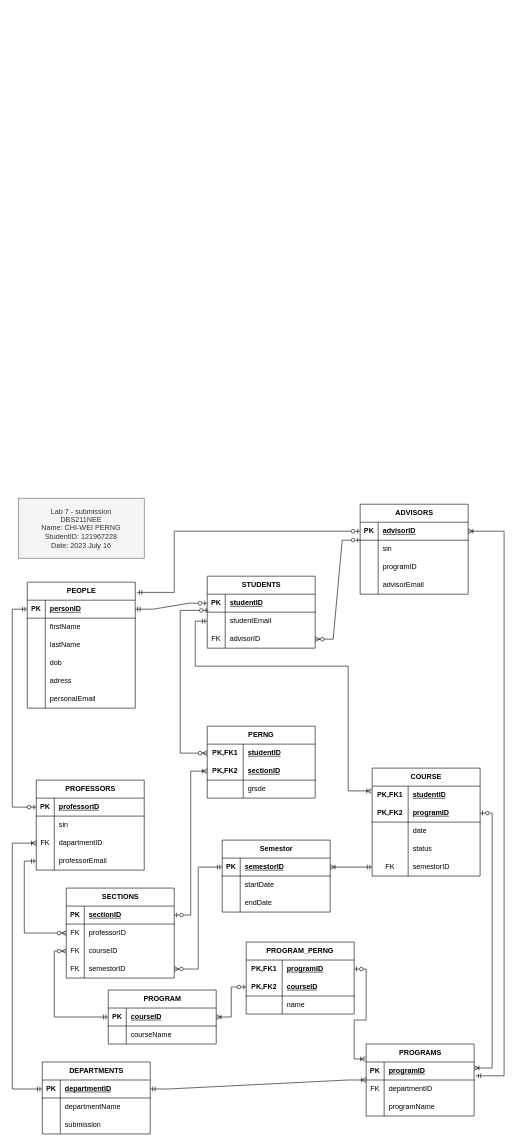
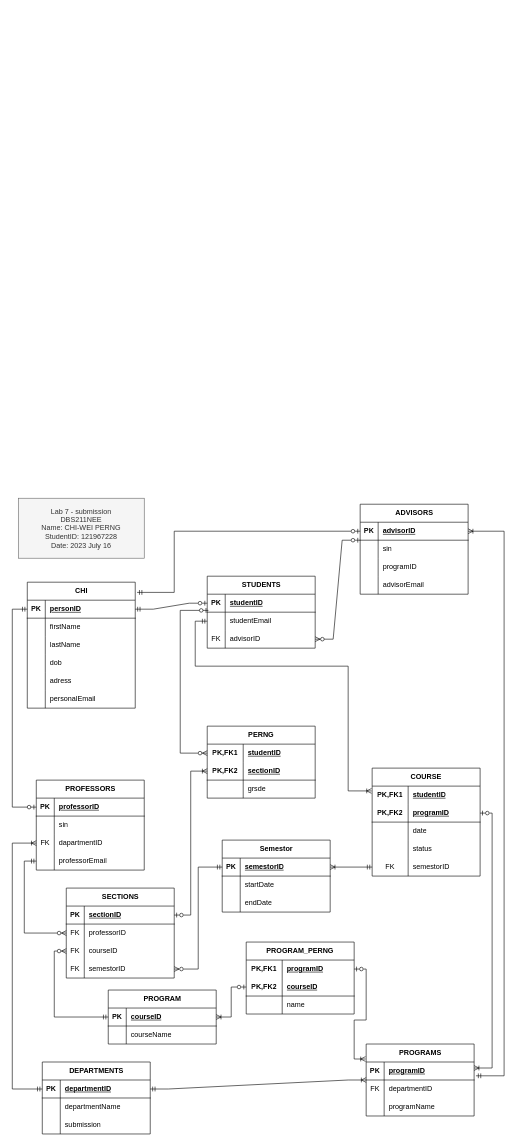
(82, 591) -> (82, 591)
